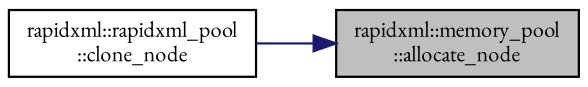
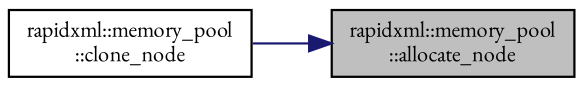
(132, 43) -> (130, 43)
